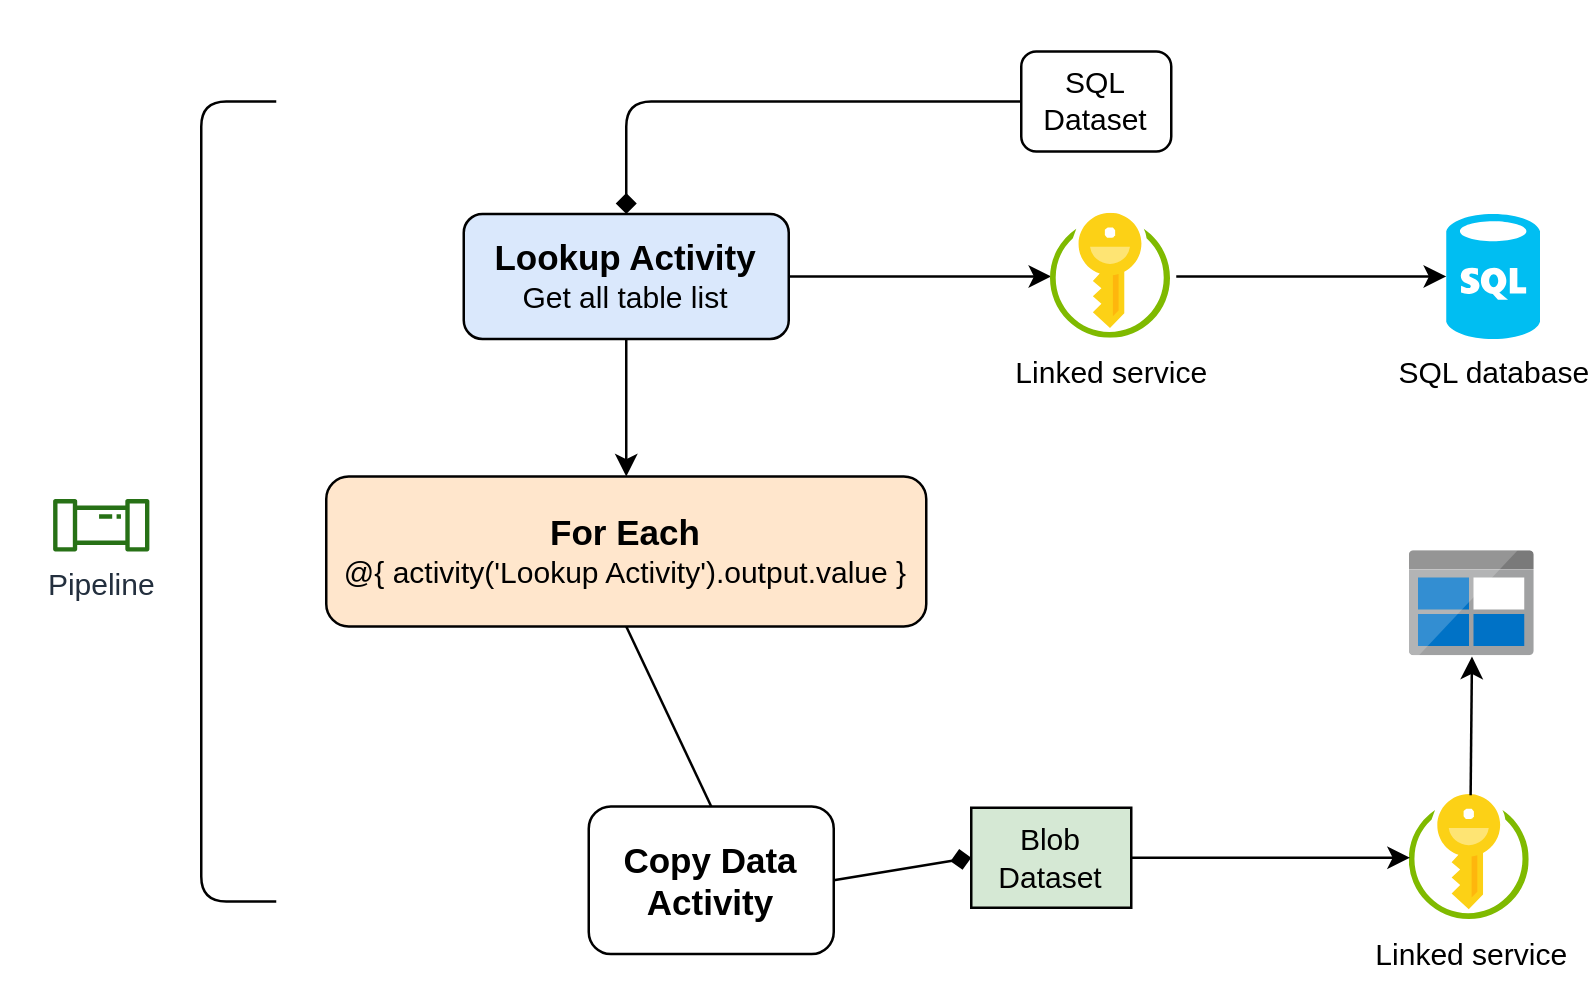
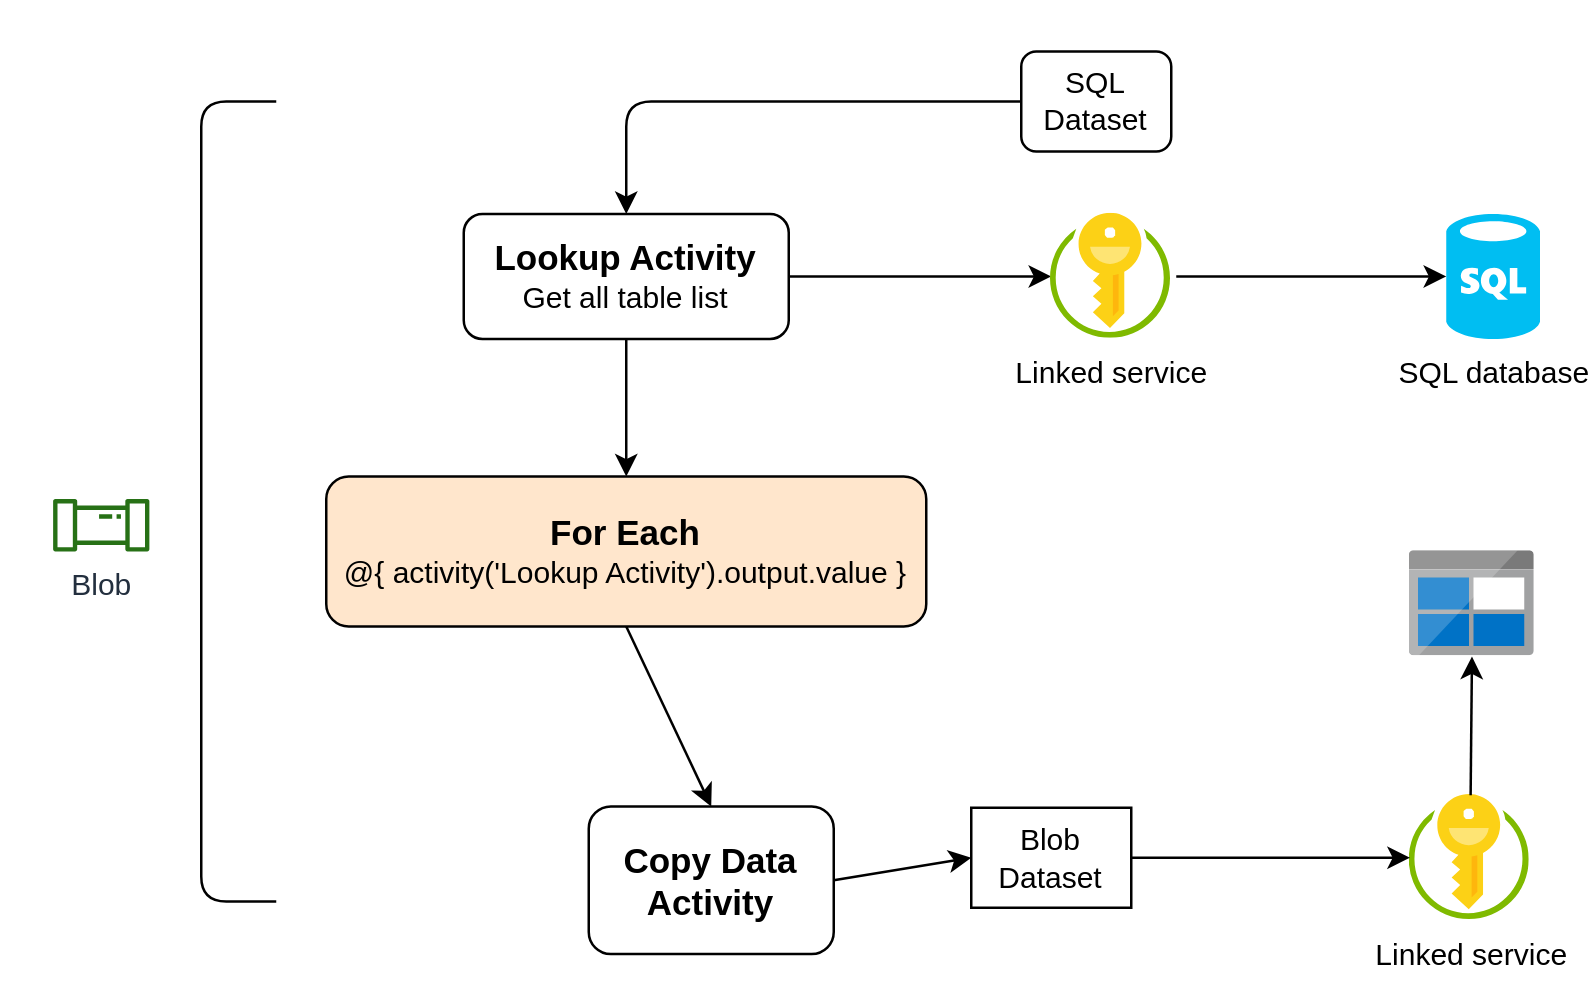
(626, 193) -> (626, 195)
(626, 276) -> (626, 276)
(103, 587) -> (103, 587)
(706, 795) -> (704, 790)
(1051, 858) -> (1051, 858)
(951, 861) -> (952, 861)
